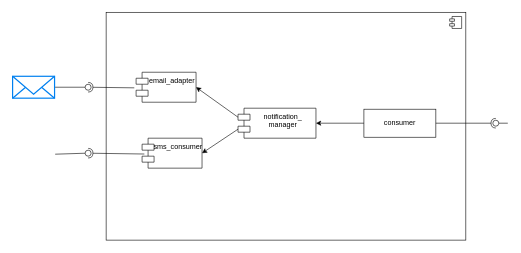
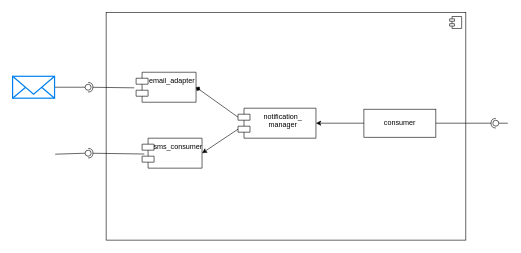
(200, 90) -> (200, 91)
